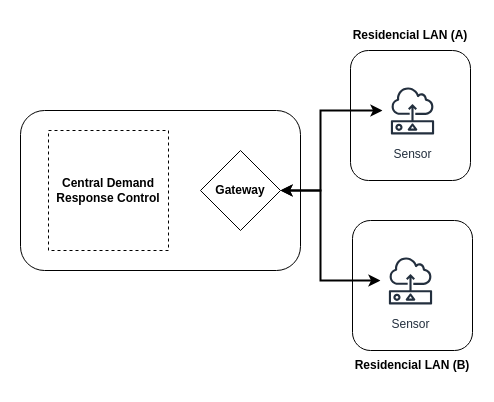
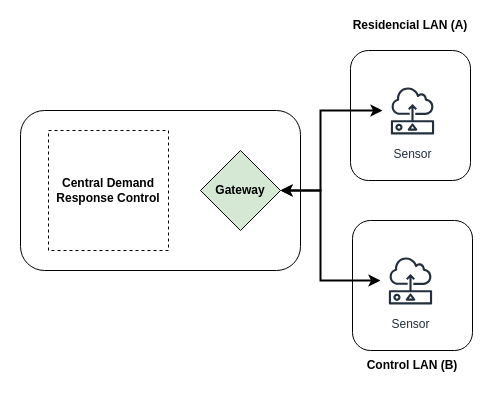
(411, 36) -> (411, 26)
(241, 191) -> (241, 191)
(413, 366) -> (413, 366)
